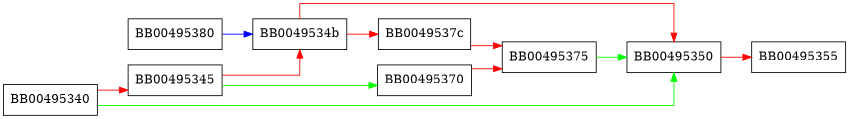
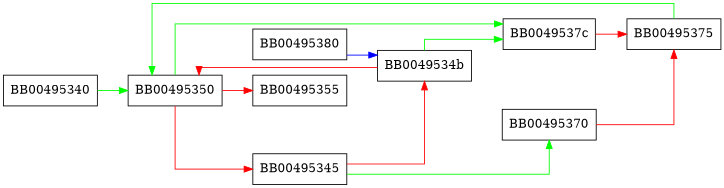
none -> (309, 24)
(358, 34) -> (454, 39)
(108, 90) -> (178, 169)
